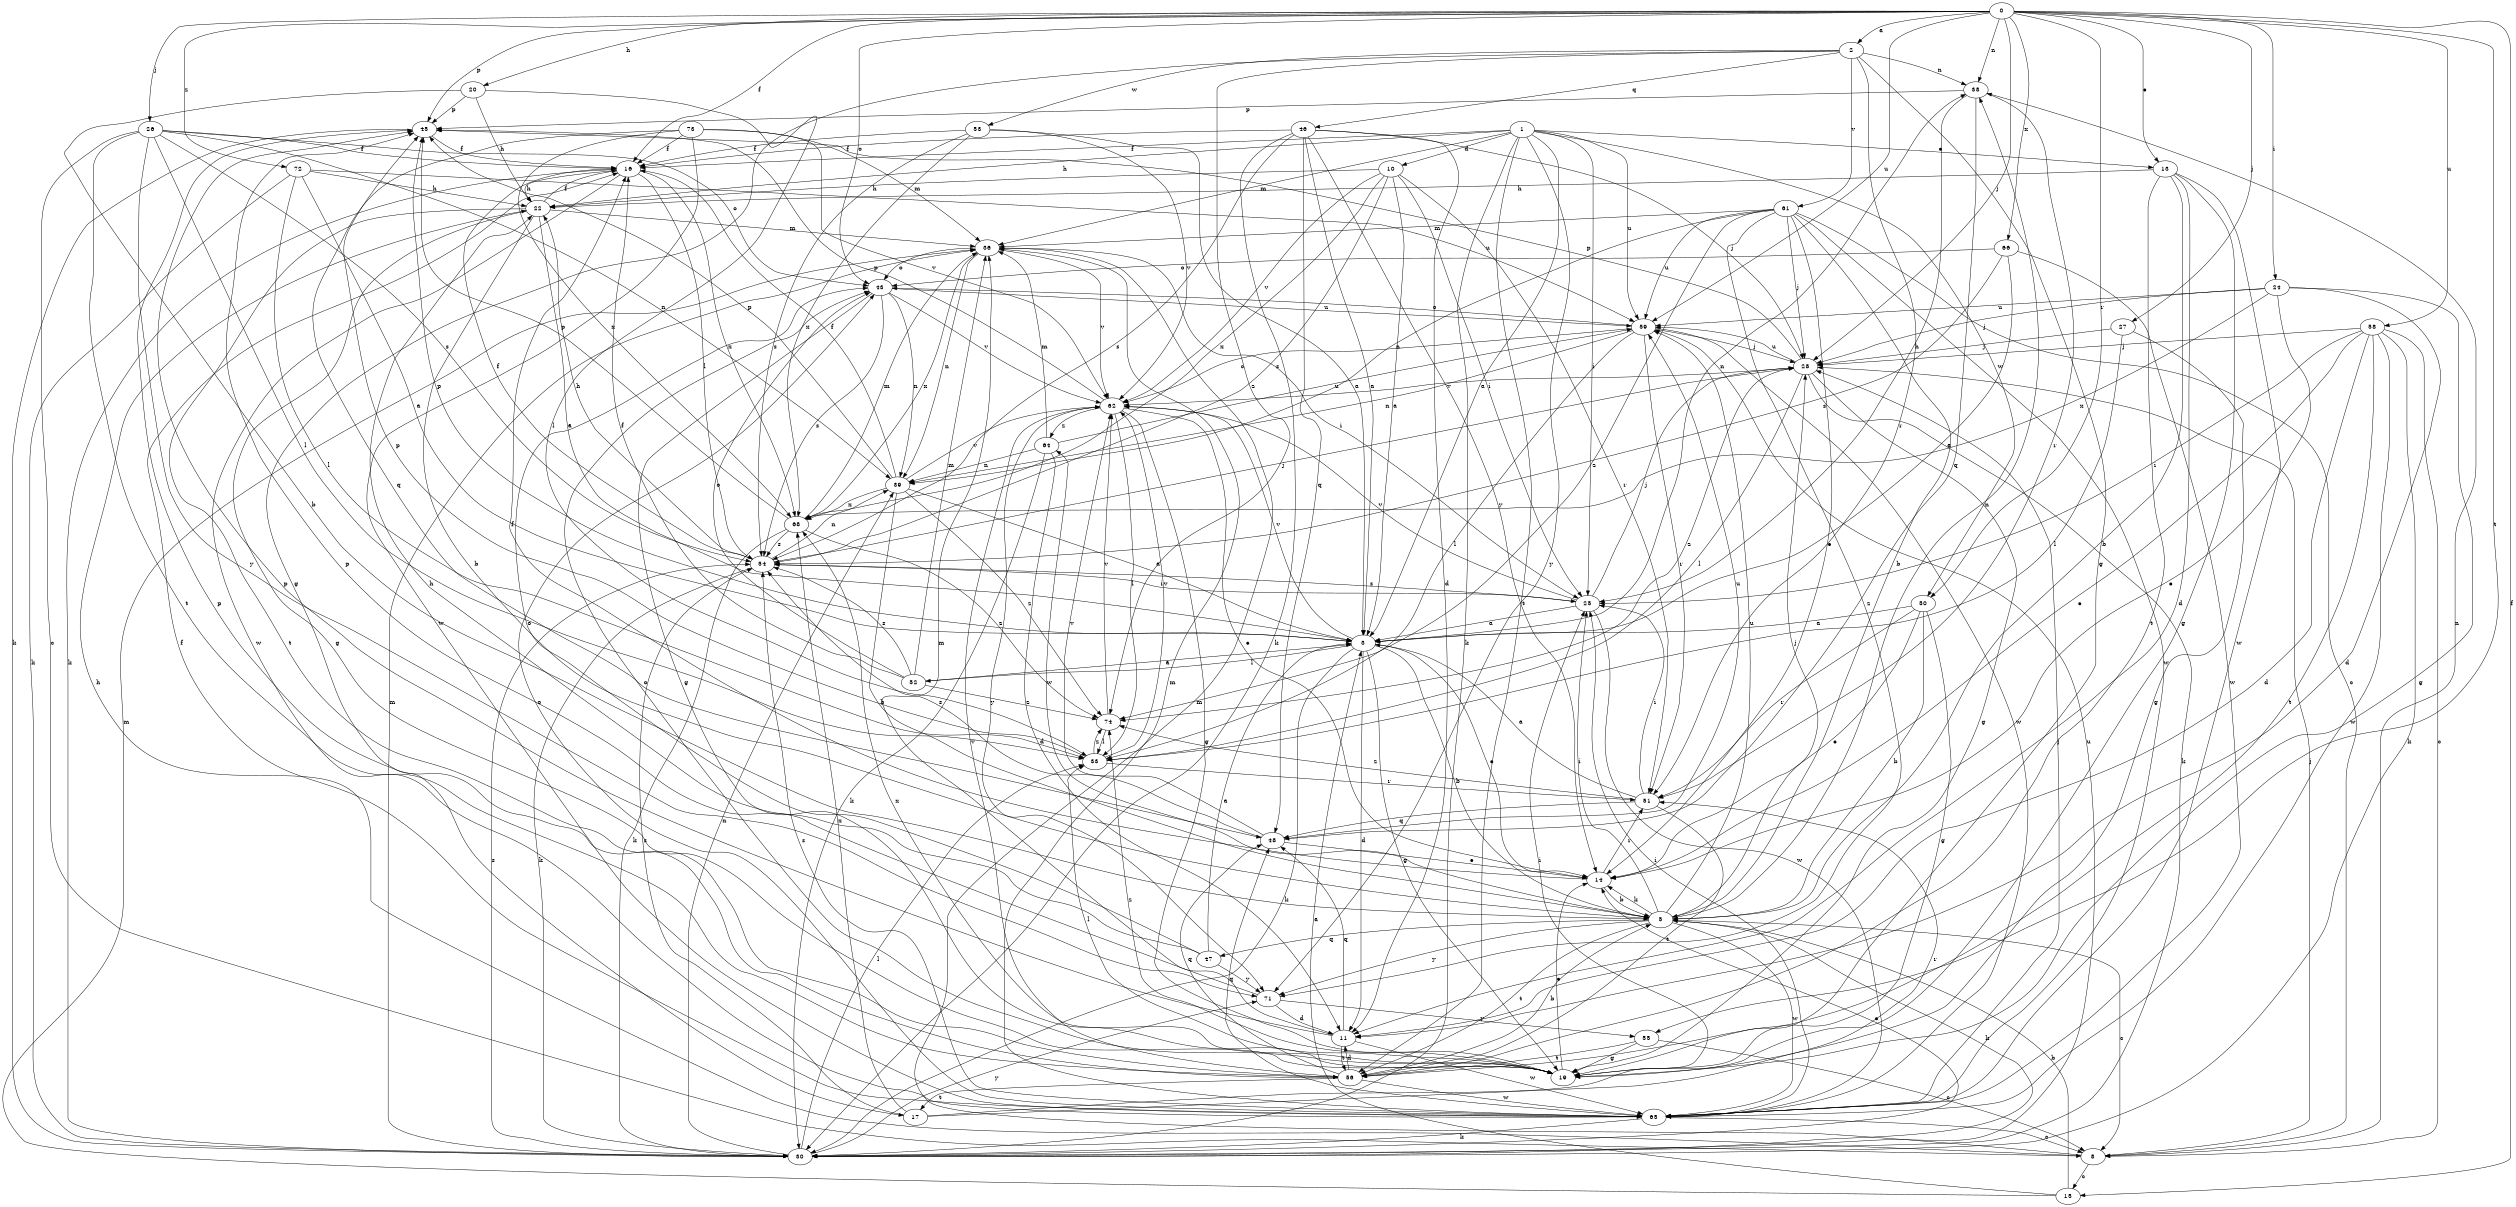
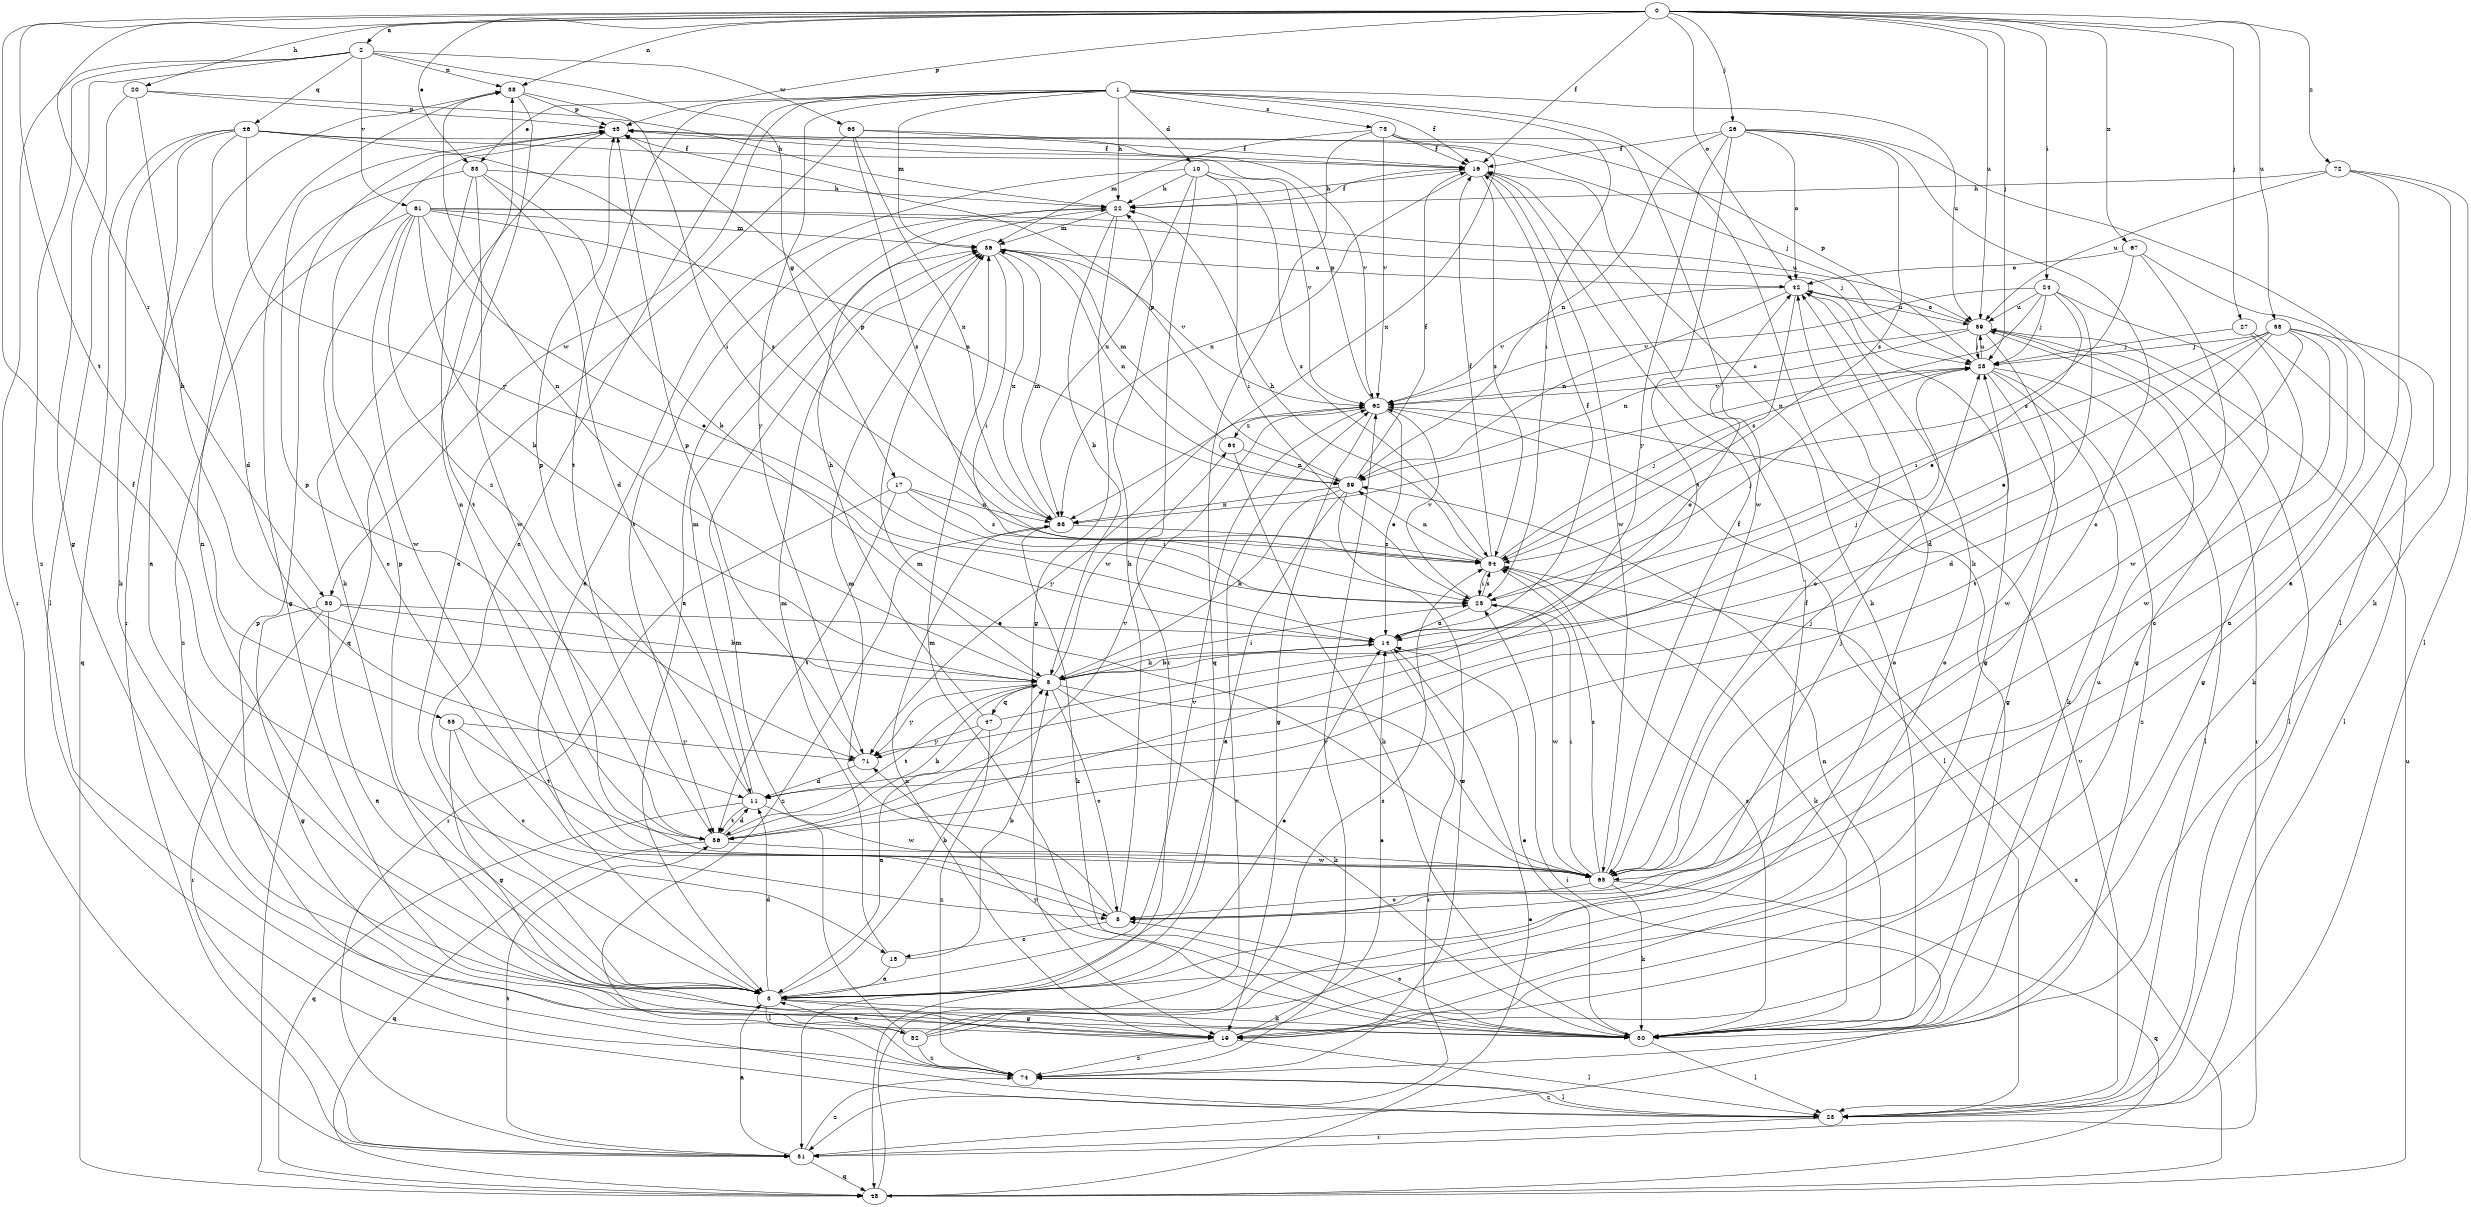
none -> (1248, 109)
(978, 129) -> (852, 129)
(2165, 169) -> (475, 169)
(2006, 248) -> (2135, 248)
(880, 287) -> (1797, 287)
(1917, 347) -> (727, 347)
(705, 367) -> (1496, 367)
(1328, 385) -> none
(1000, 425) -> (1713, 338)
(1478, 623) -> (1435, 622)
(1749, 634) -> none
(1095, 762) -> (1831, 1117)
(1063, 781) -> none
none -> (940, 919)
none -> (1396, 981)
(1455, 1018) -> (666, 743)
(1149, 1083) -> (811, 652)
